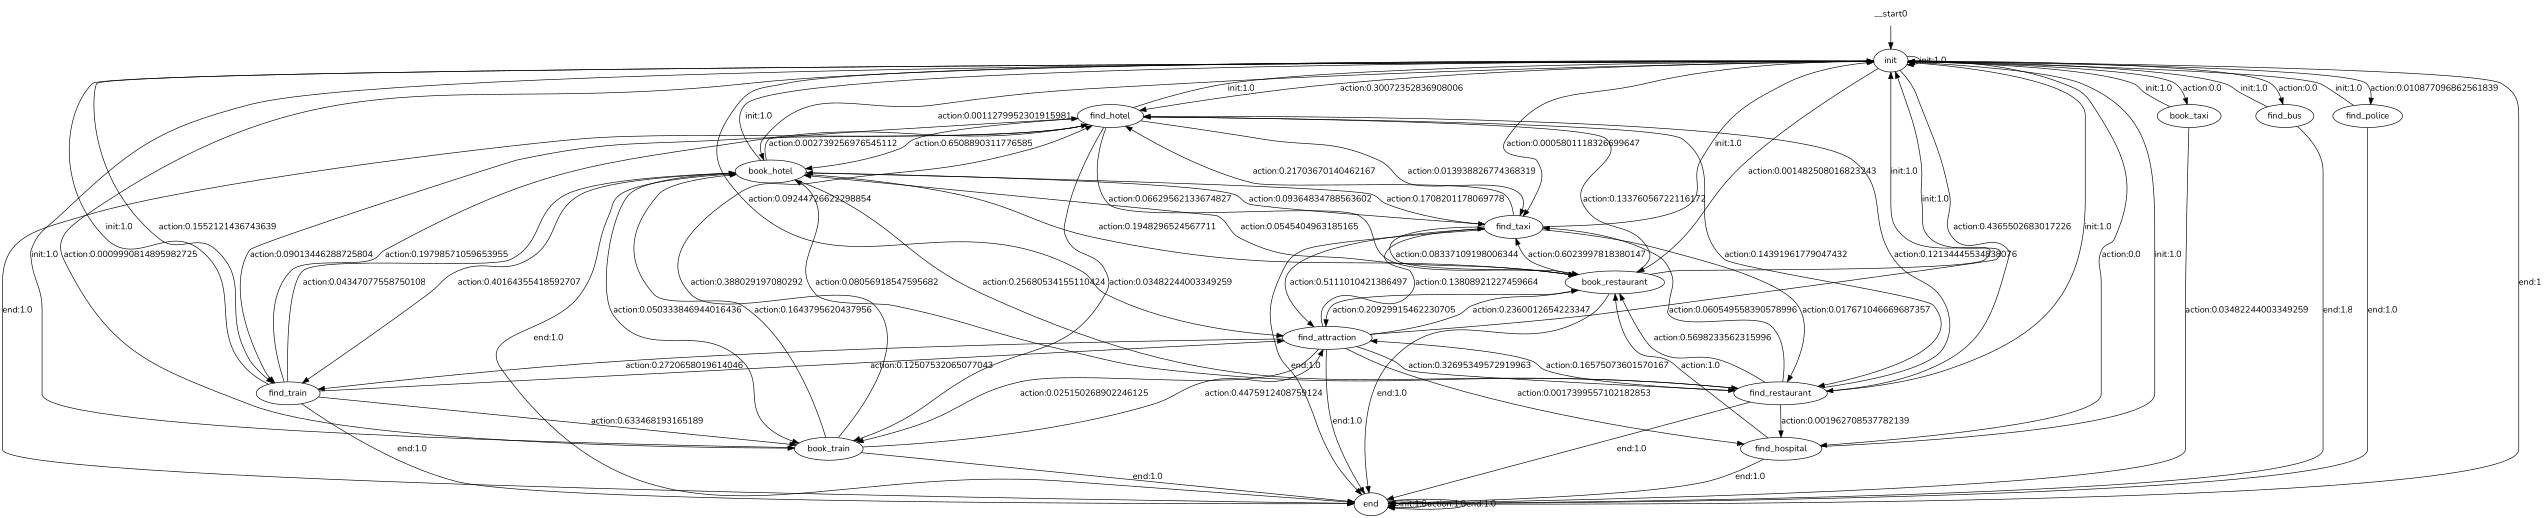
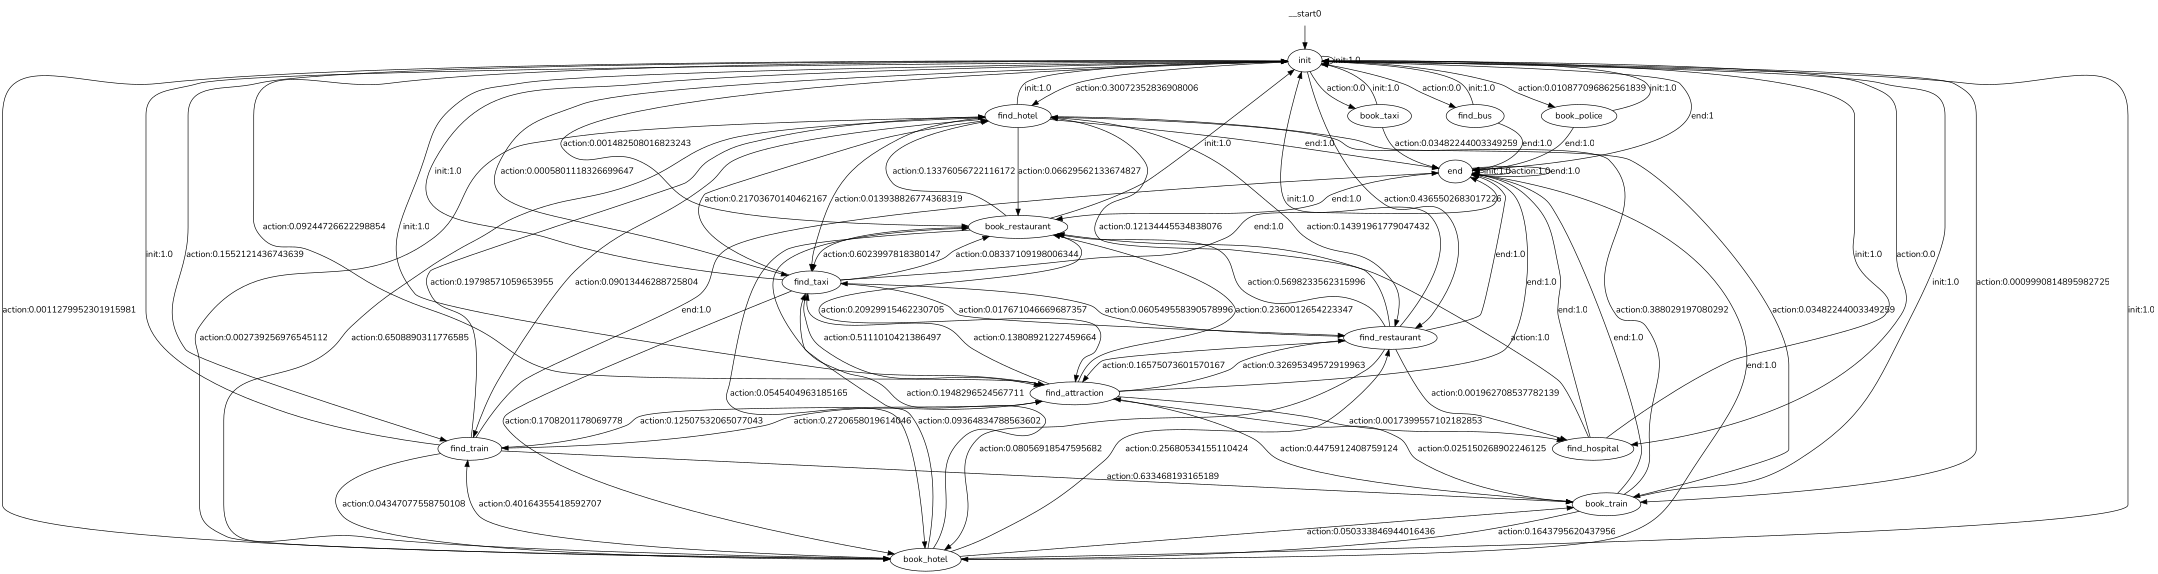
(2368, 116) -> (1579, 116)
(2338, 310) -> (1537, 144)
(1428, 336) -> (1244, 213)
